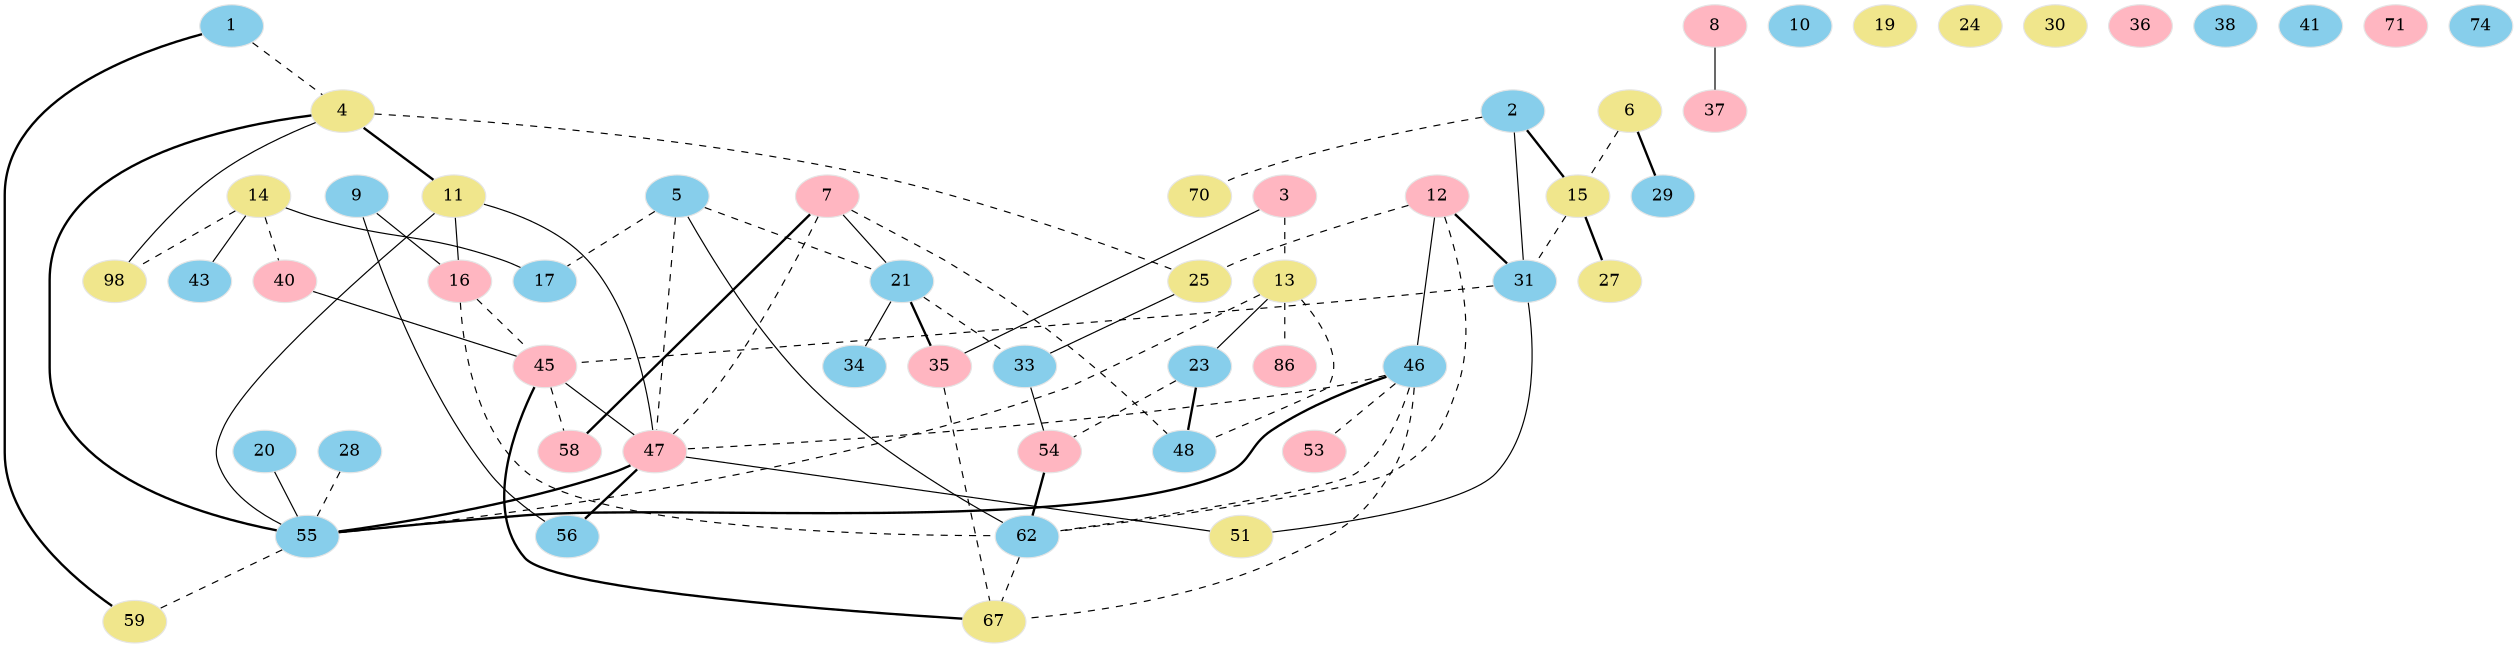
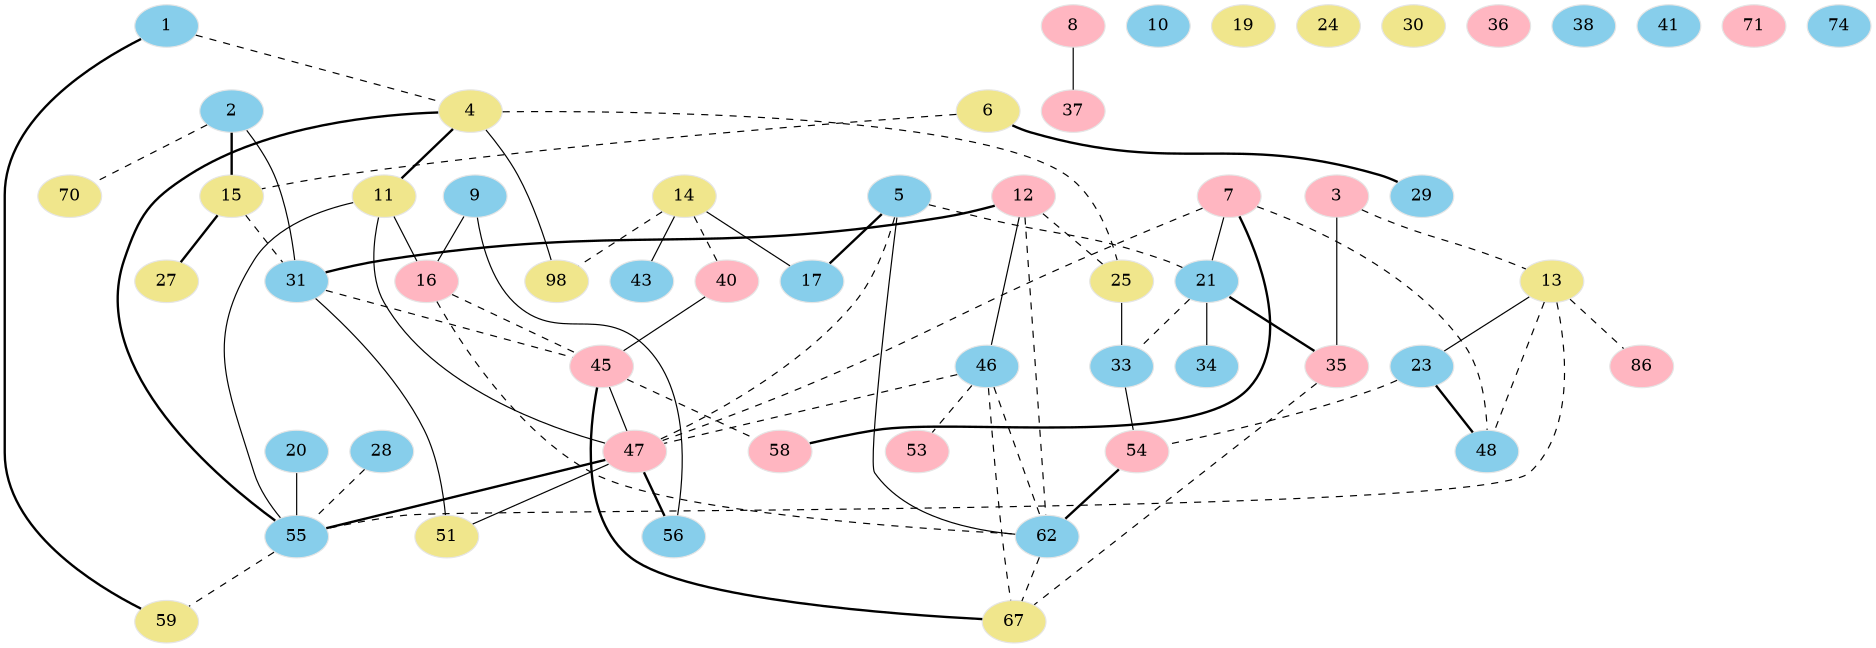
(611, 239) -> (856, 239)
(879, 513) -> none
